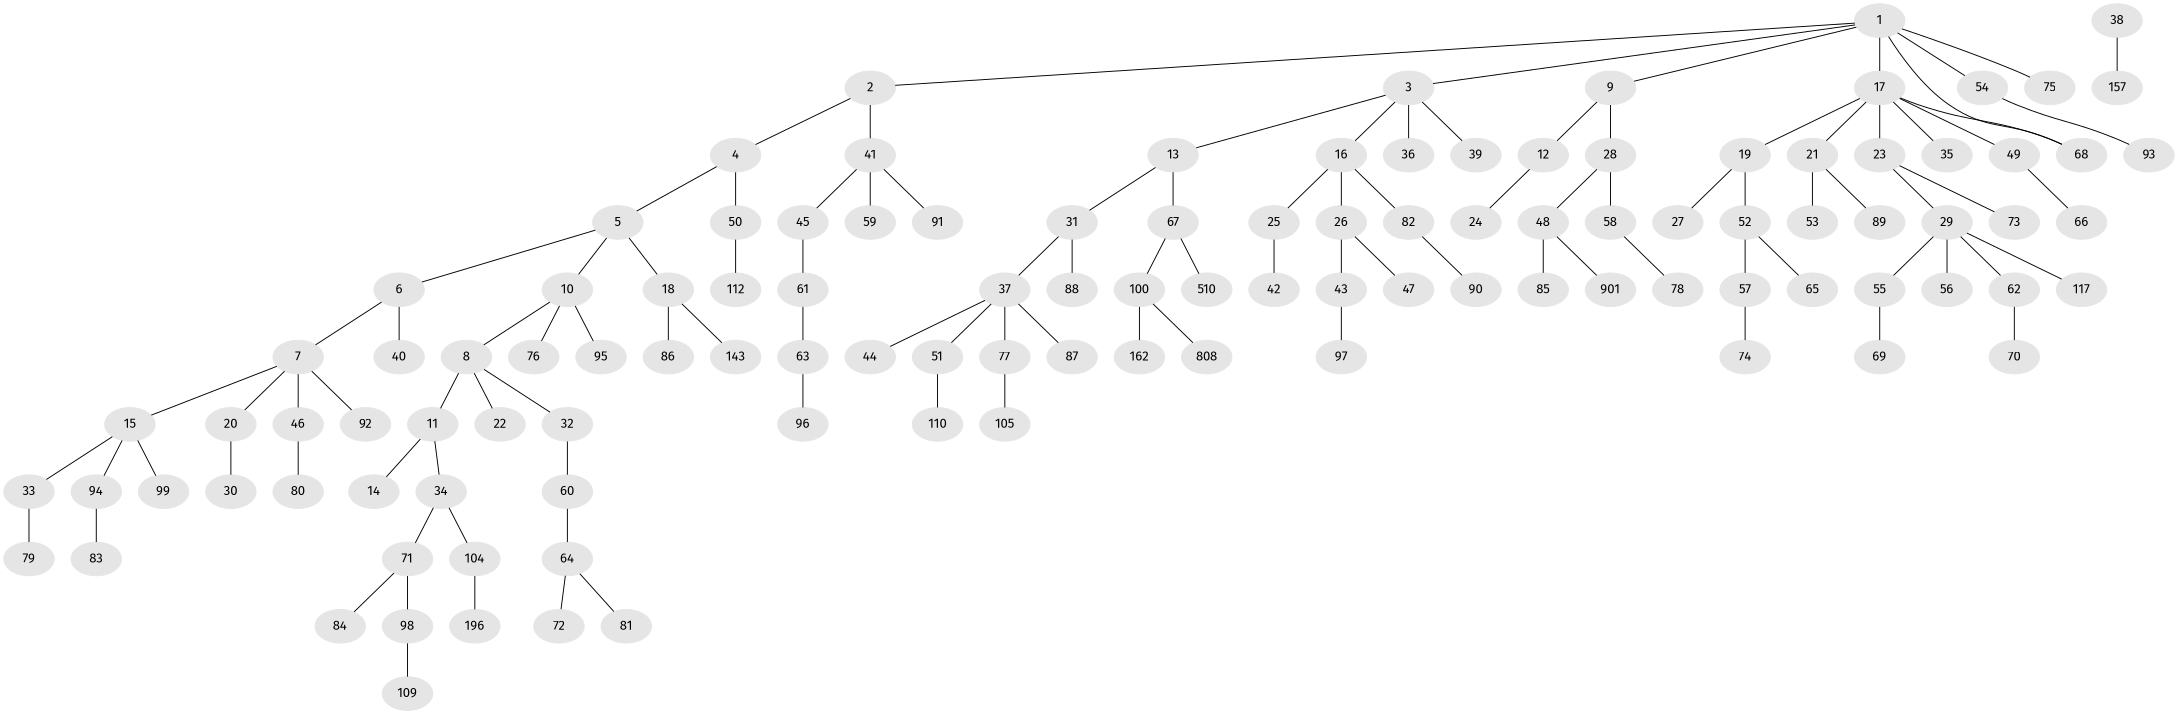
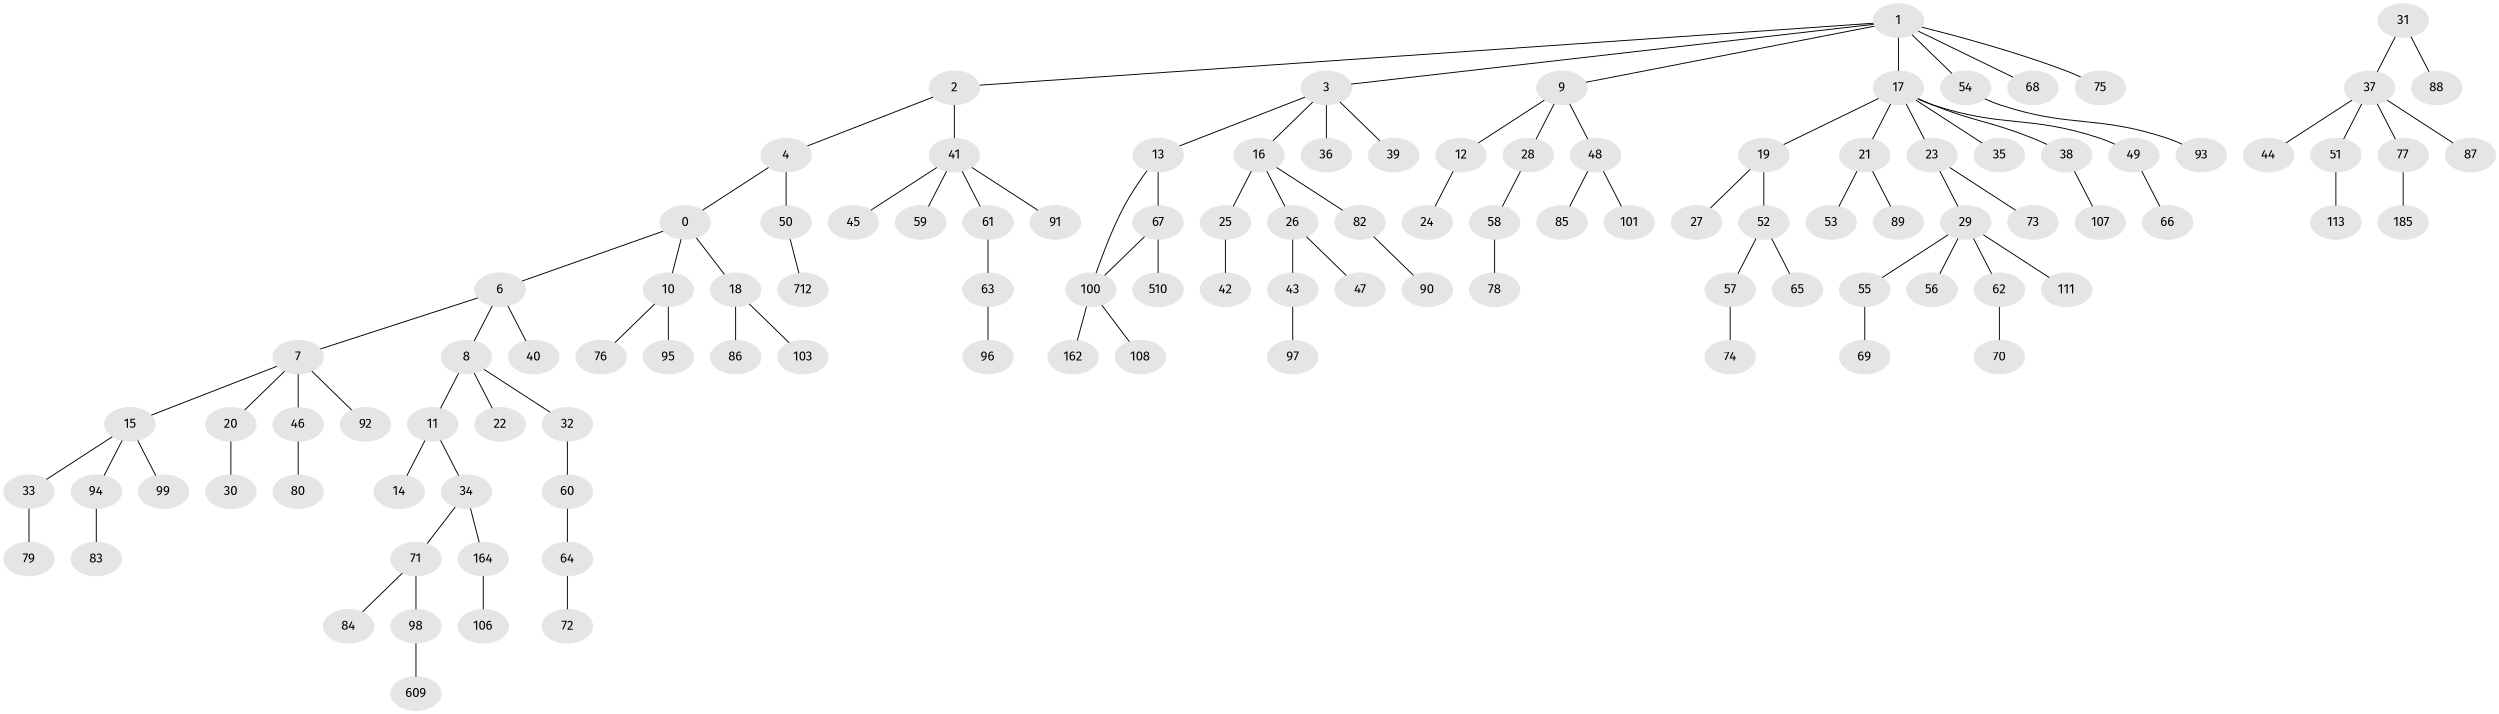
(2117, 88) -> (2100, 222)
(1952, 115) -> (1996, 125)
(1123, 189) -> (1117, 220)
(1577, 189) -> (1579, 122)
(618, 222) -> (685, 222)
(803, 256) -> (971, 189)
(736, 290) -> (803, 290)
(1611, 290) -> (1629, 222)
(2082, 290) -> (2067, 290)
(517, 323) -> (483, 323)
(736, 357) -> (803, 357)
(1207, 357) -> (1140, 357)
(938, 424) -> (2336, 222)
(1005, 424) -> (2403, 222)
(475, 559) -> (483, 559)
(475, 626) -> (483, 626)
(626, 626) -> none
(408, 694) -> (416, 694)
